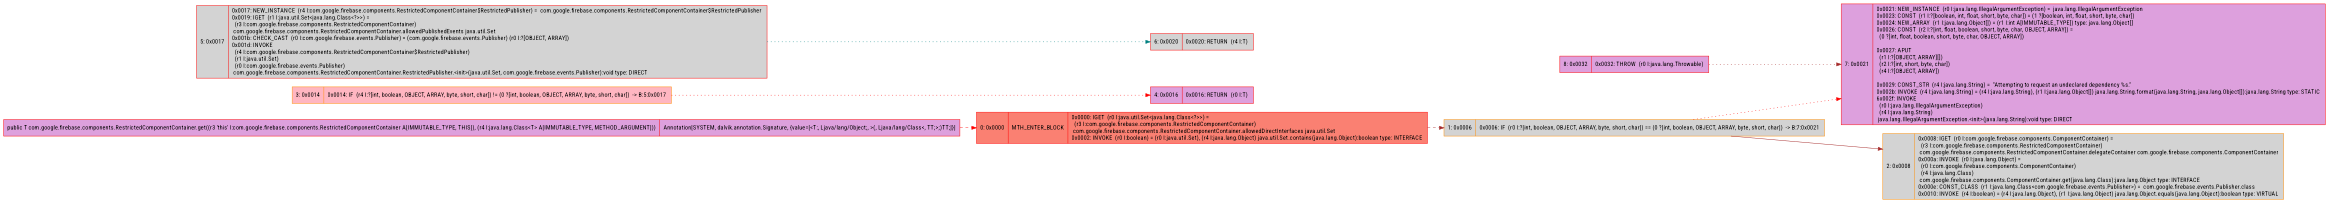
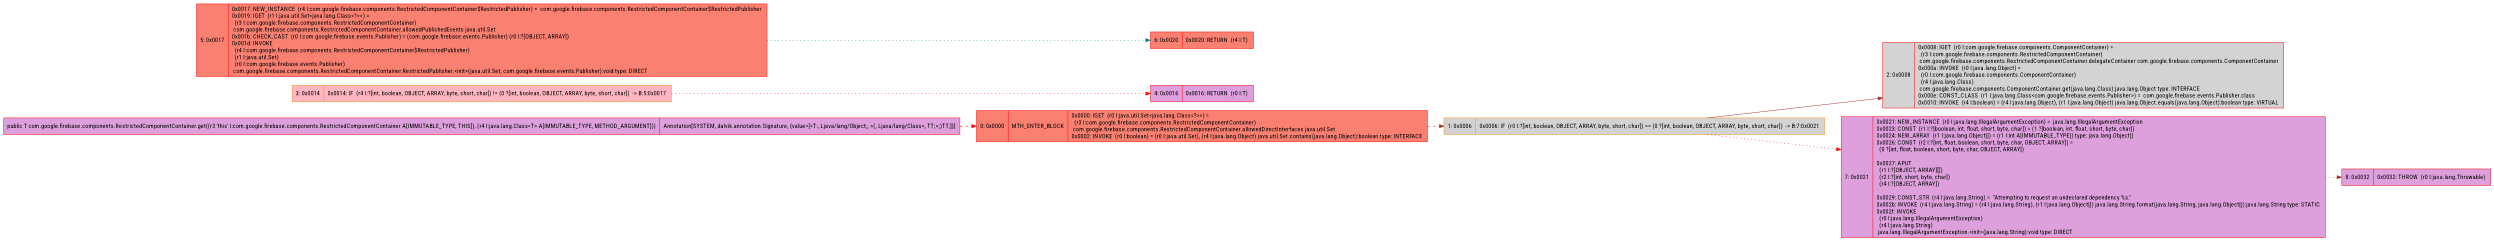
(482, 42) -> (482, 40)
(1202, 42) -> (1202, 40)
(1773, 64) -> (2331, 177)
(1898, 99) -> (1898, 211)
(2083, 166) -> (2083, 75)
